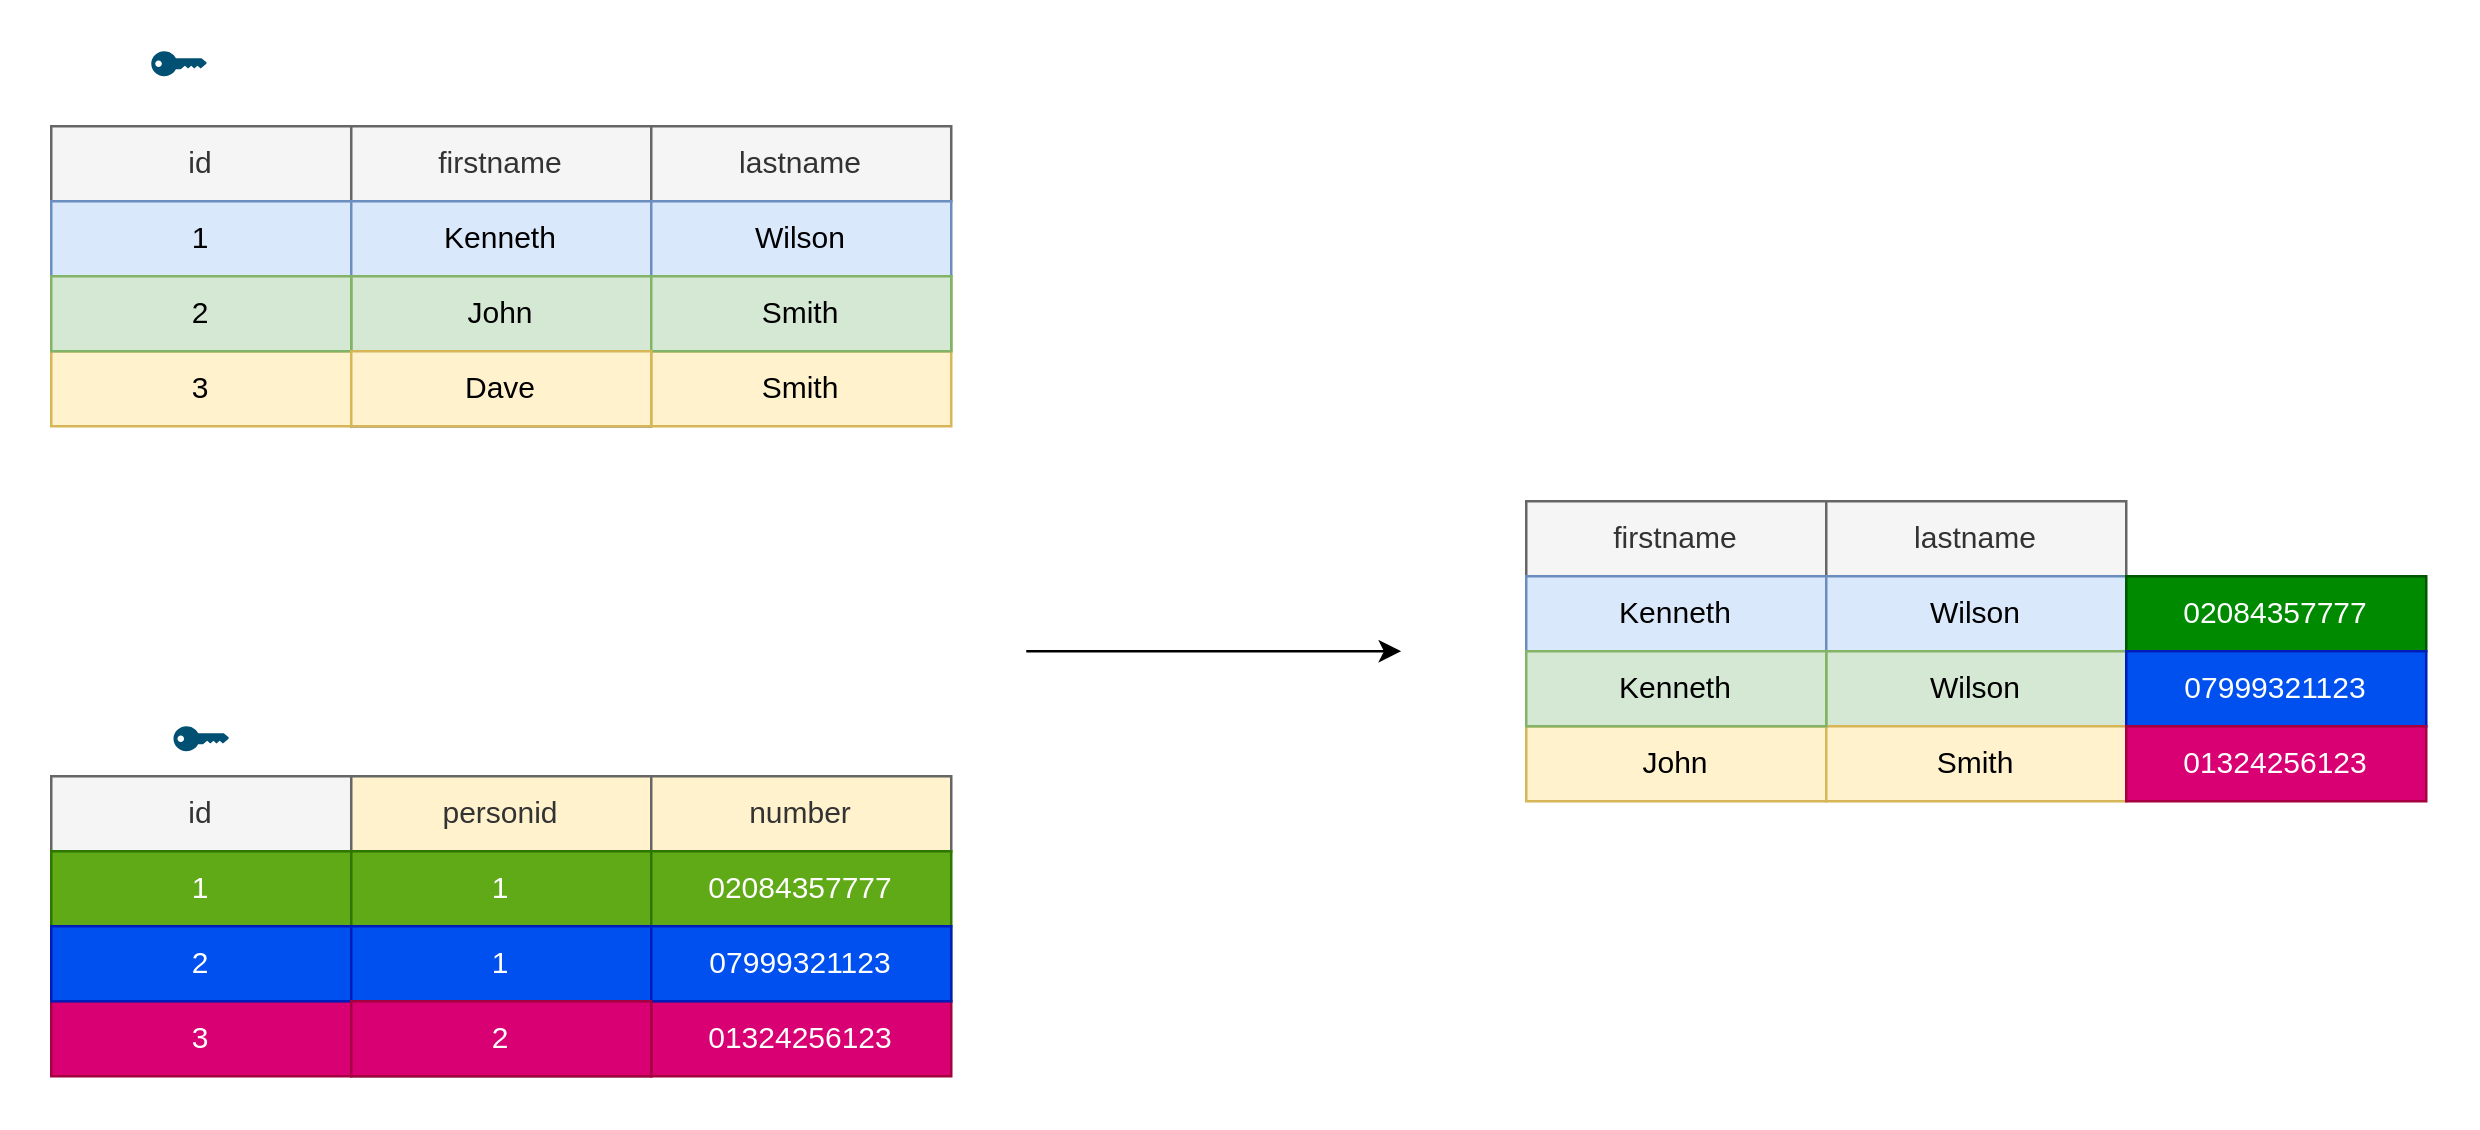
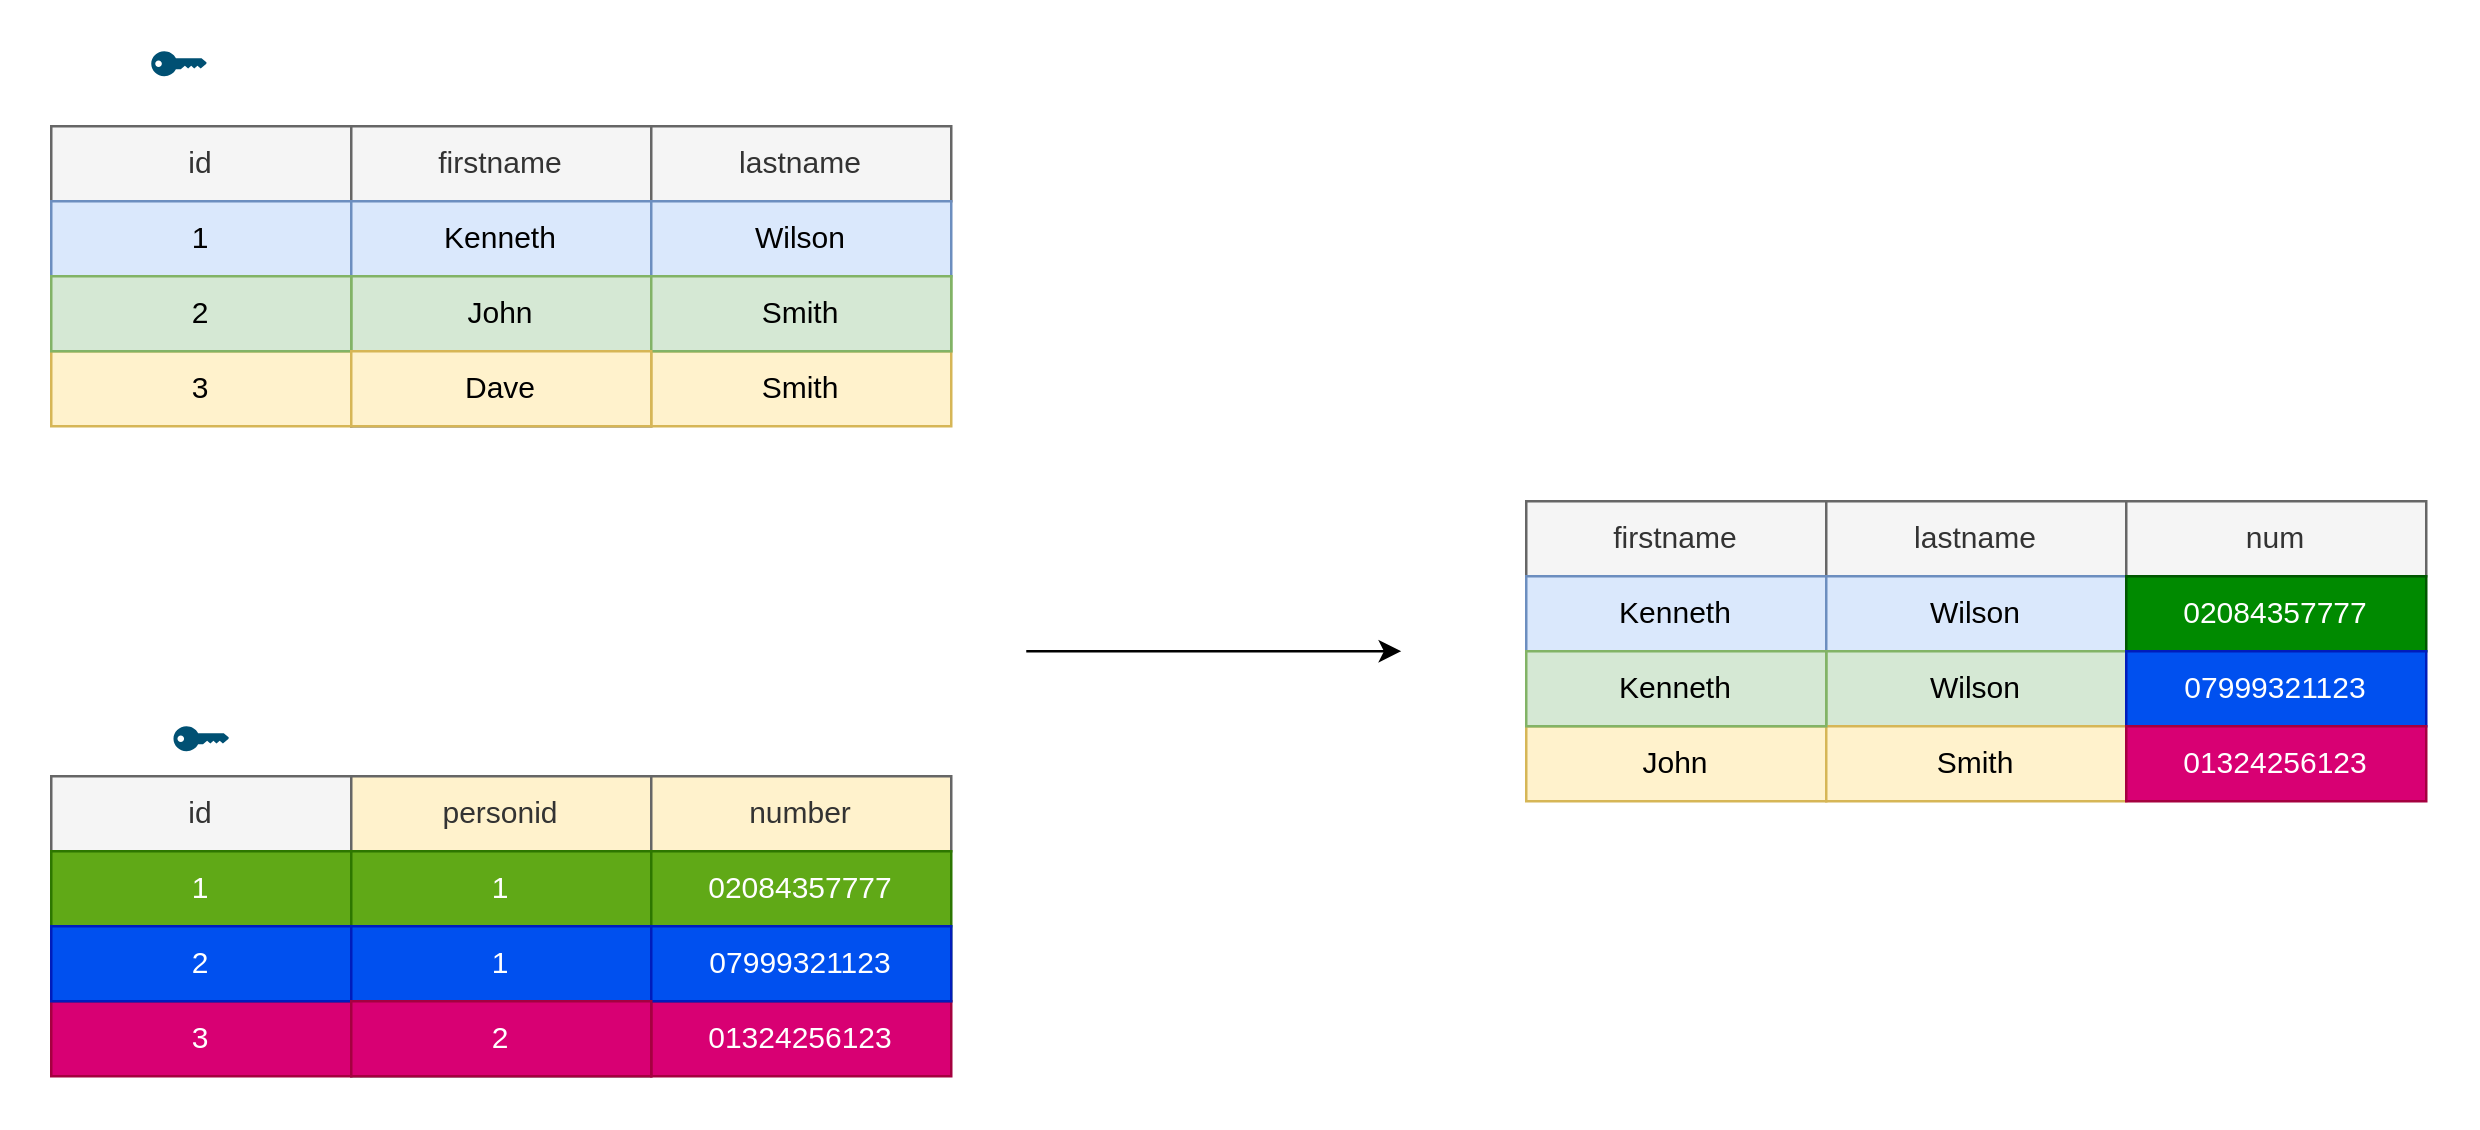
none -> (2276, 539)
